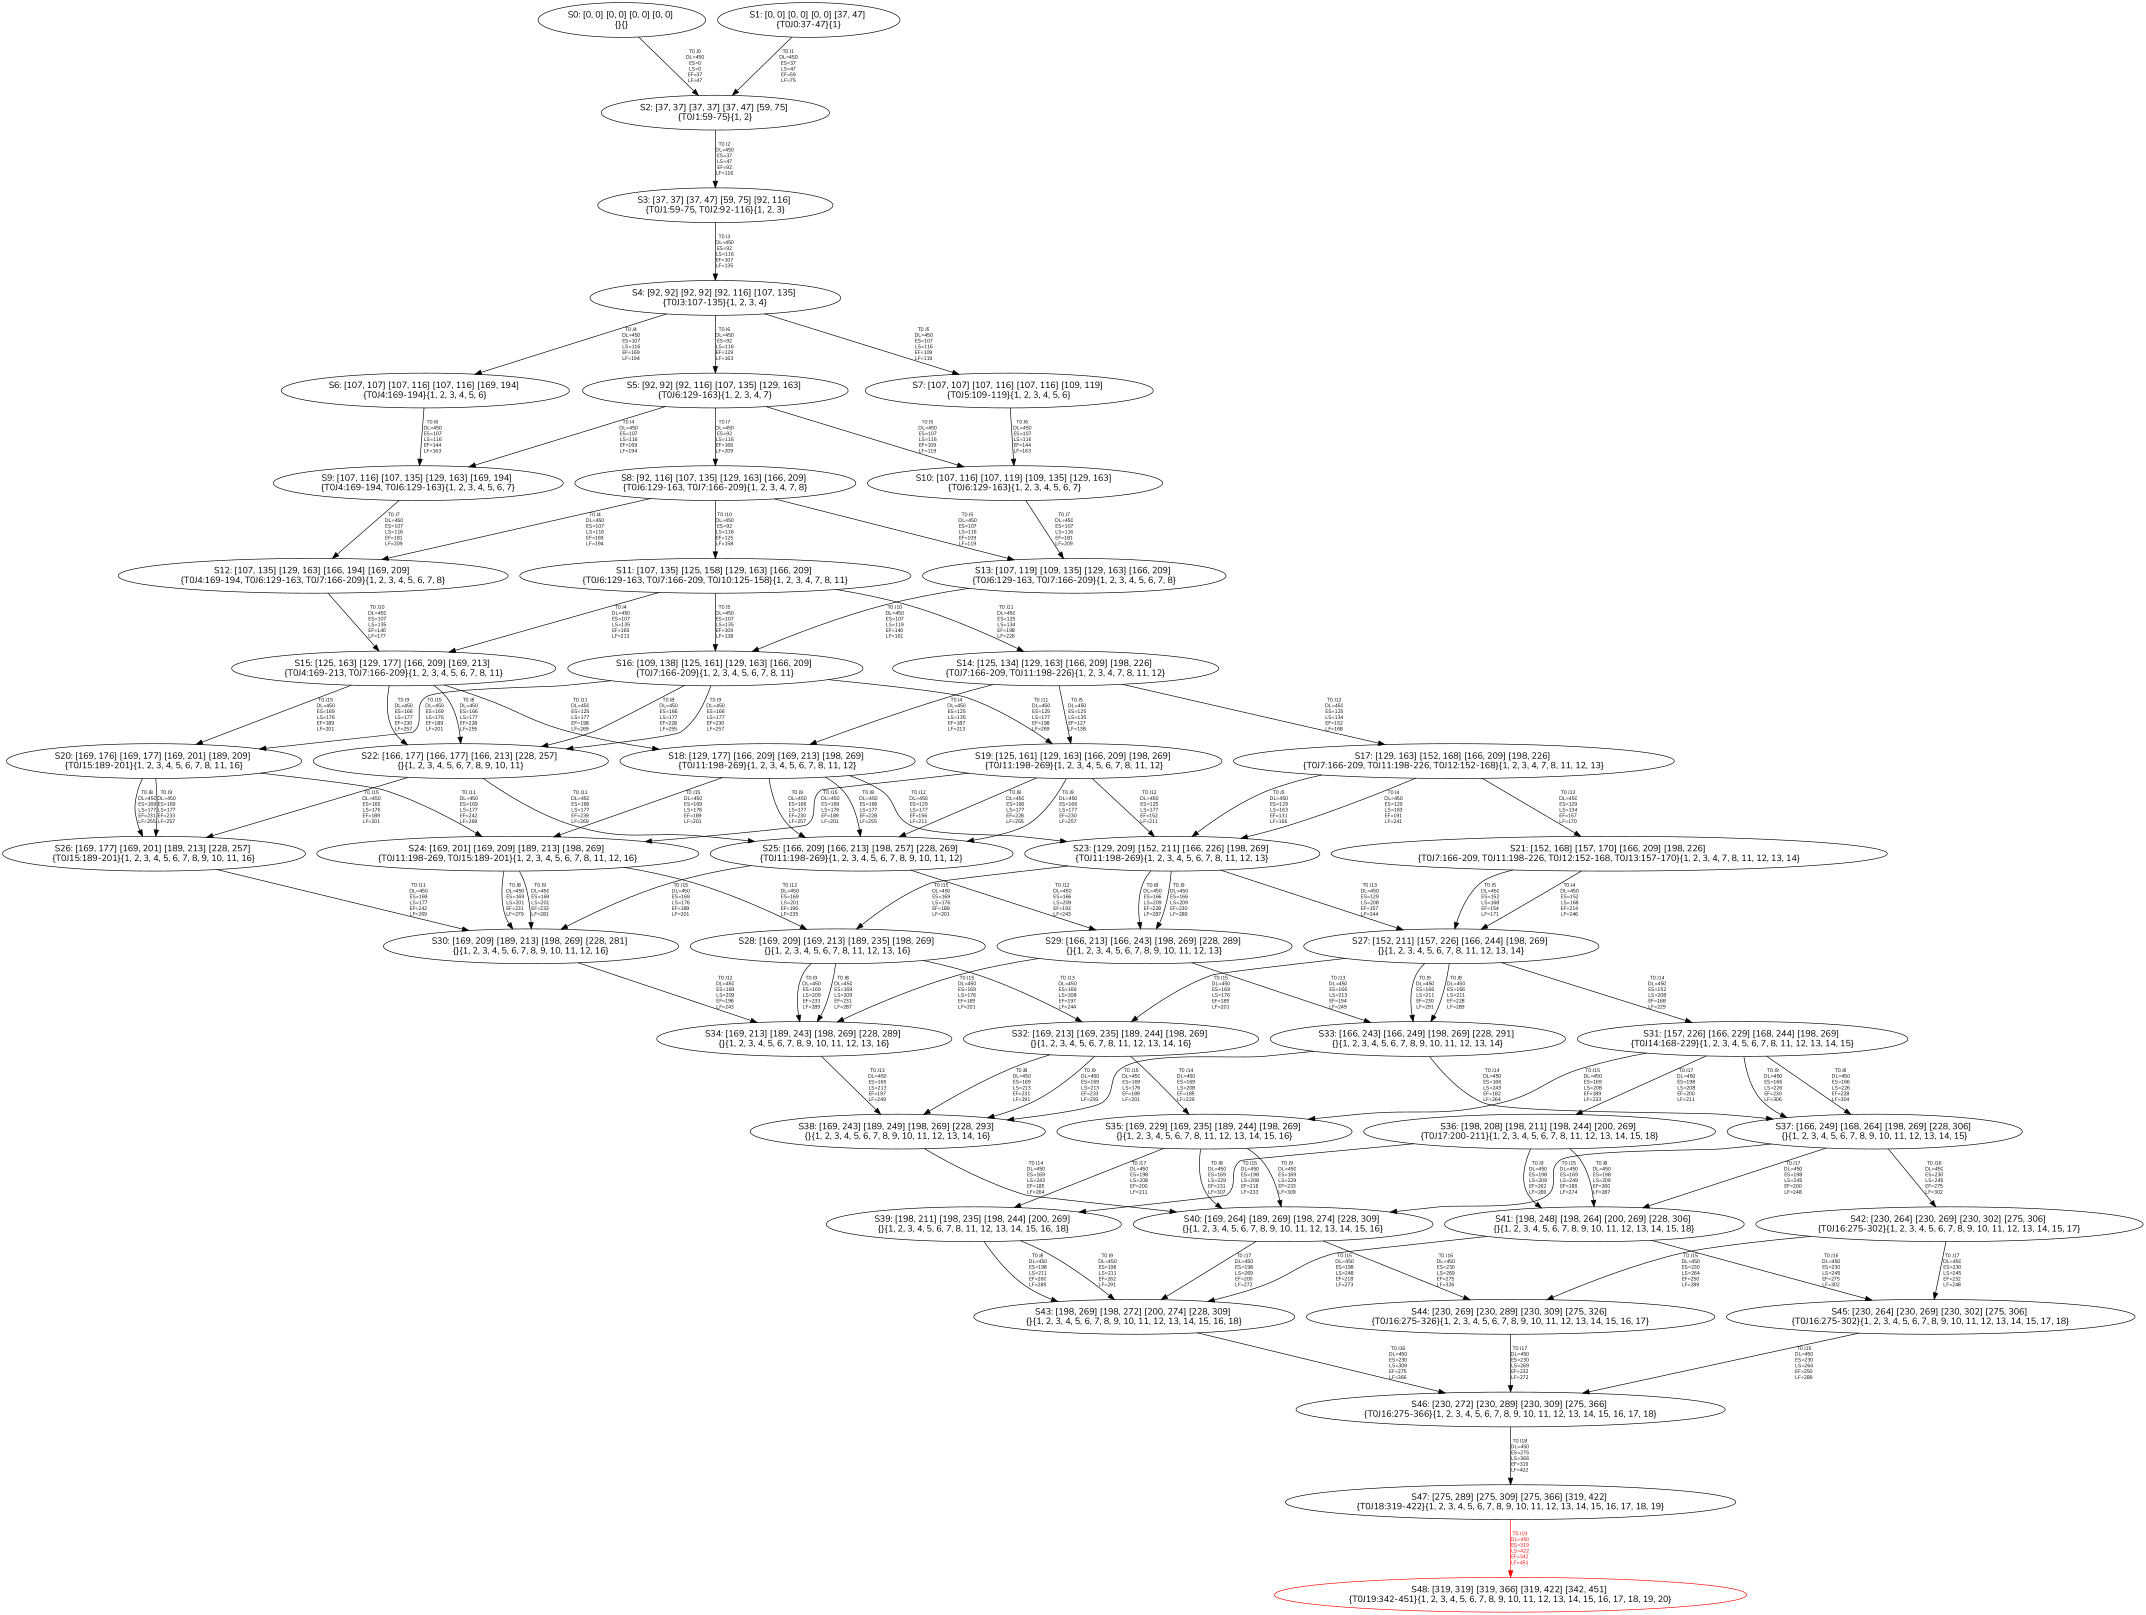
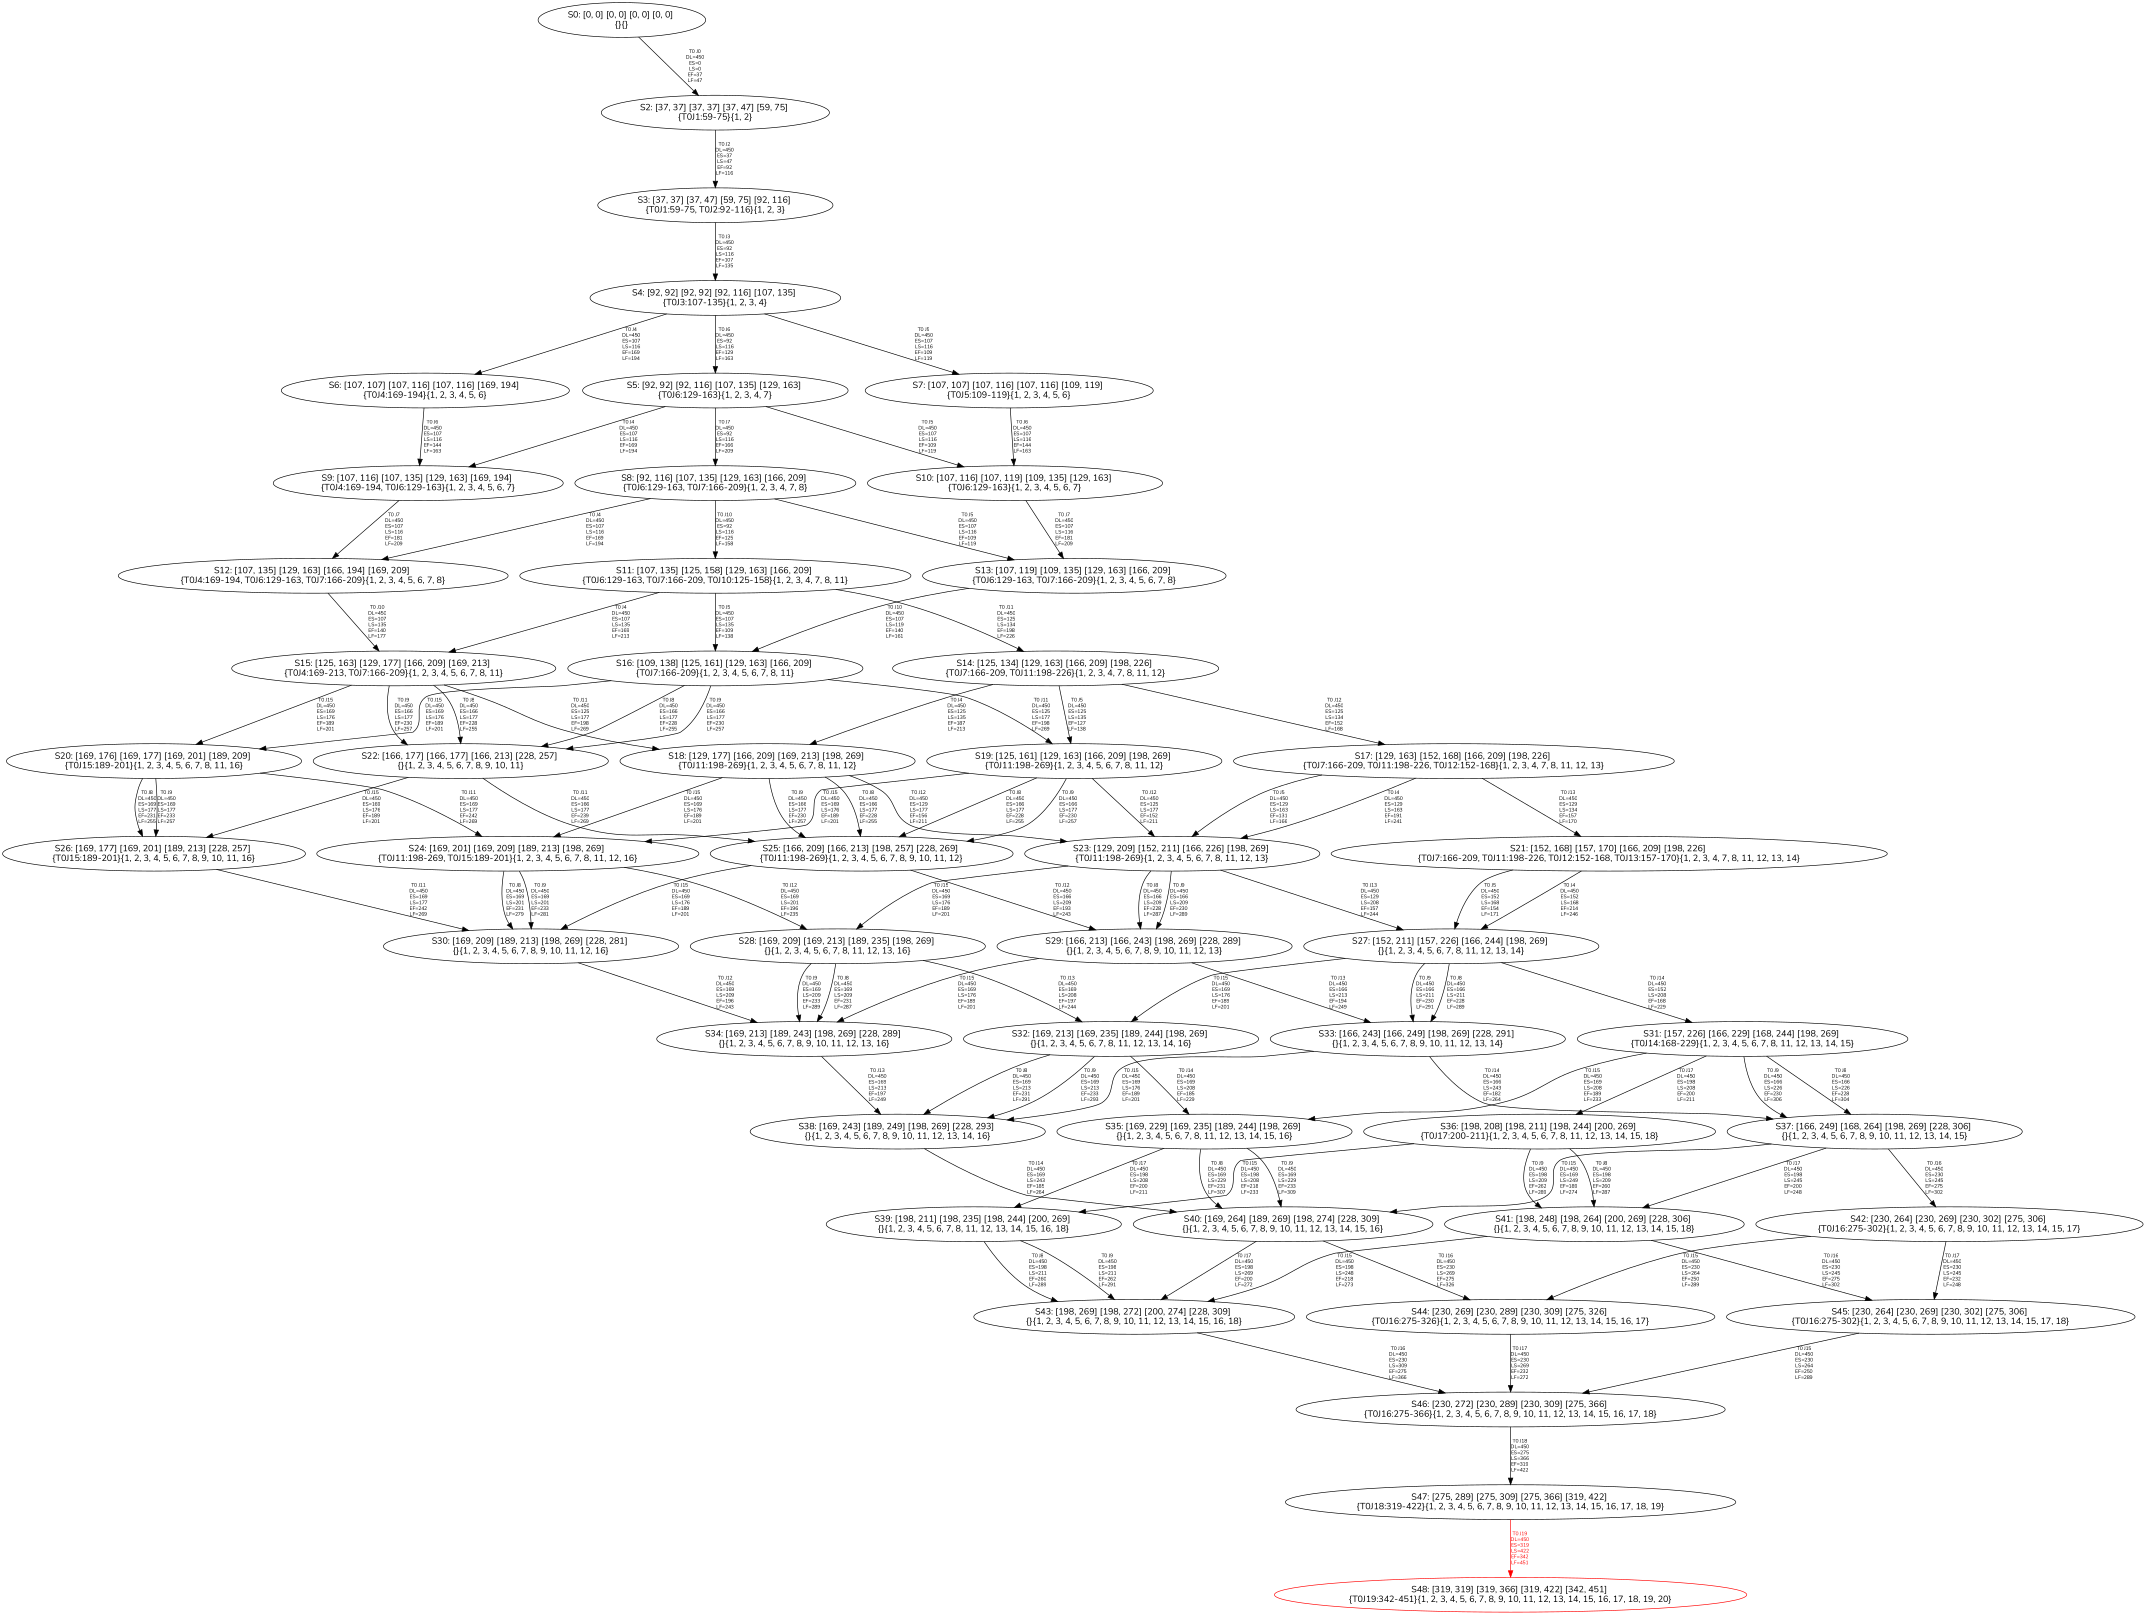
(809, 20) -> none
